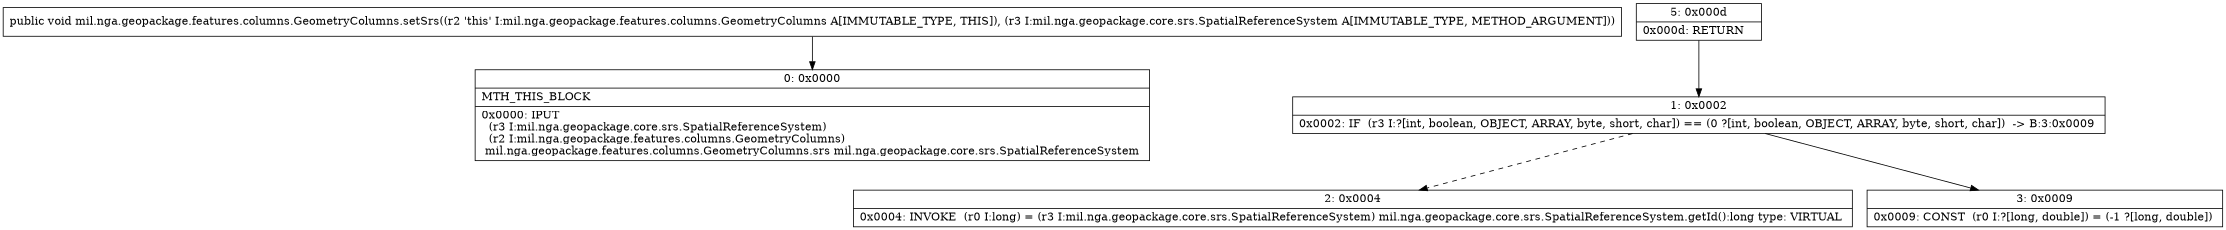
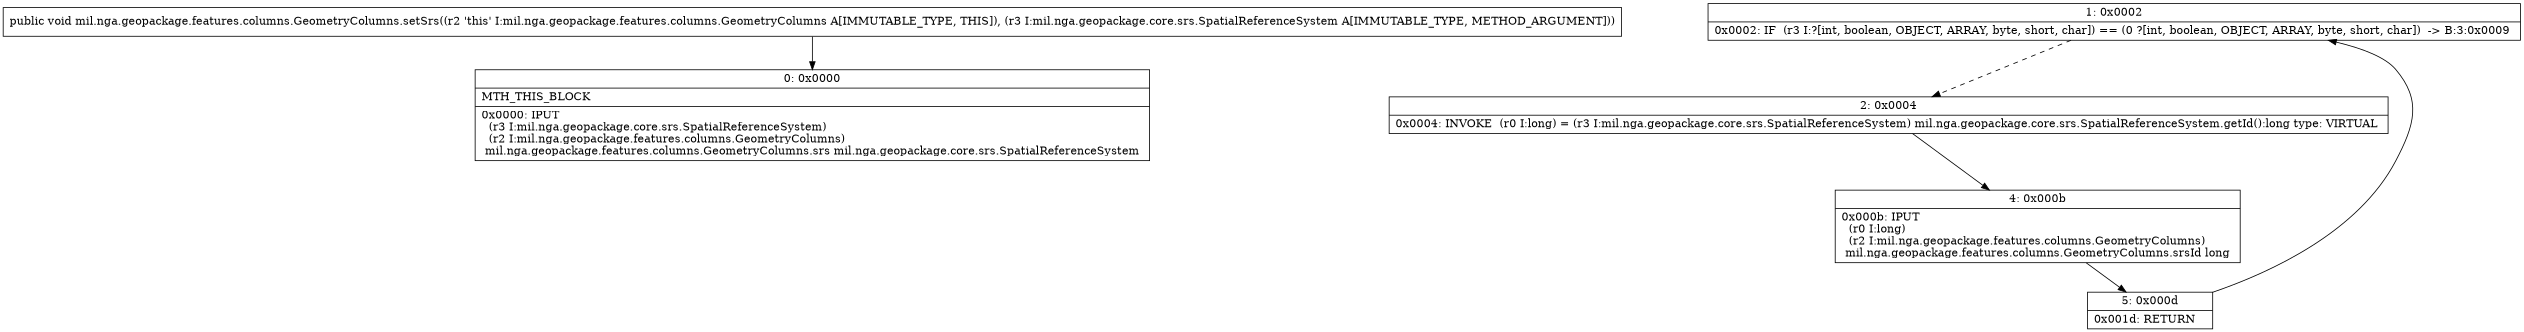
(1699, 31) -> (2150, 319)
(2045, 208) -> none
none -> (2038, 226)
